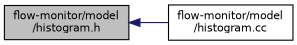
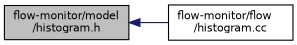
(231, 23) -> (231, 23)
